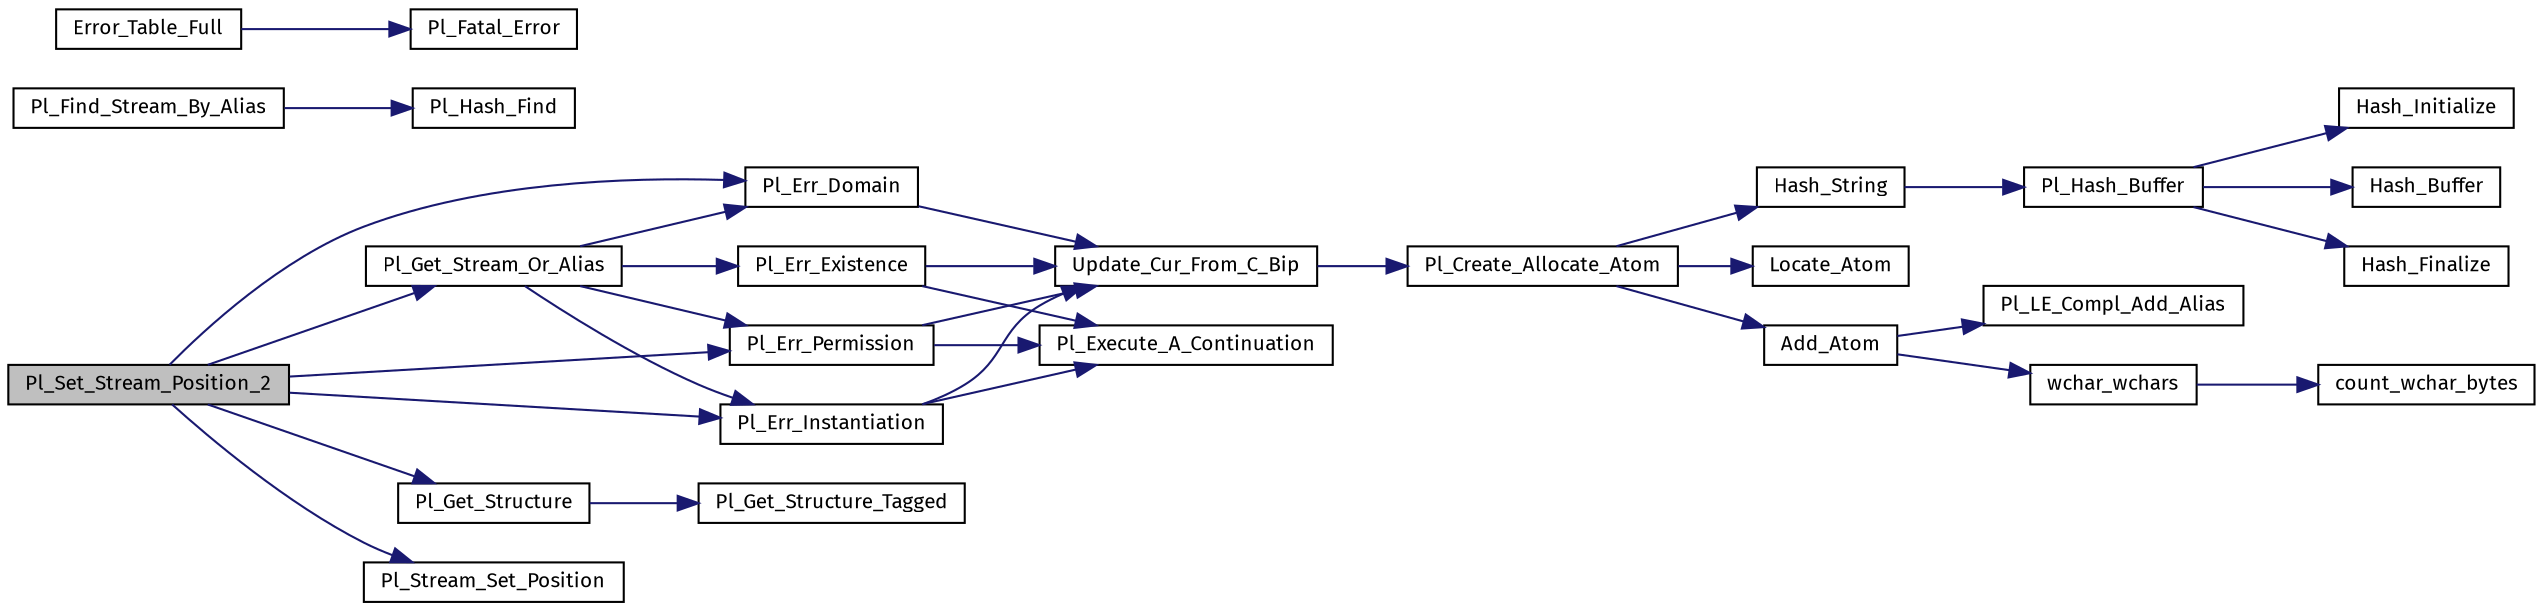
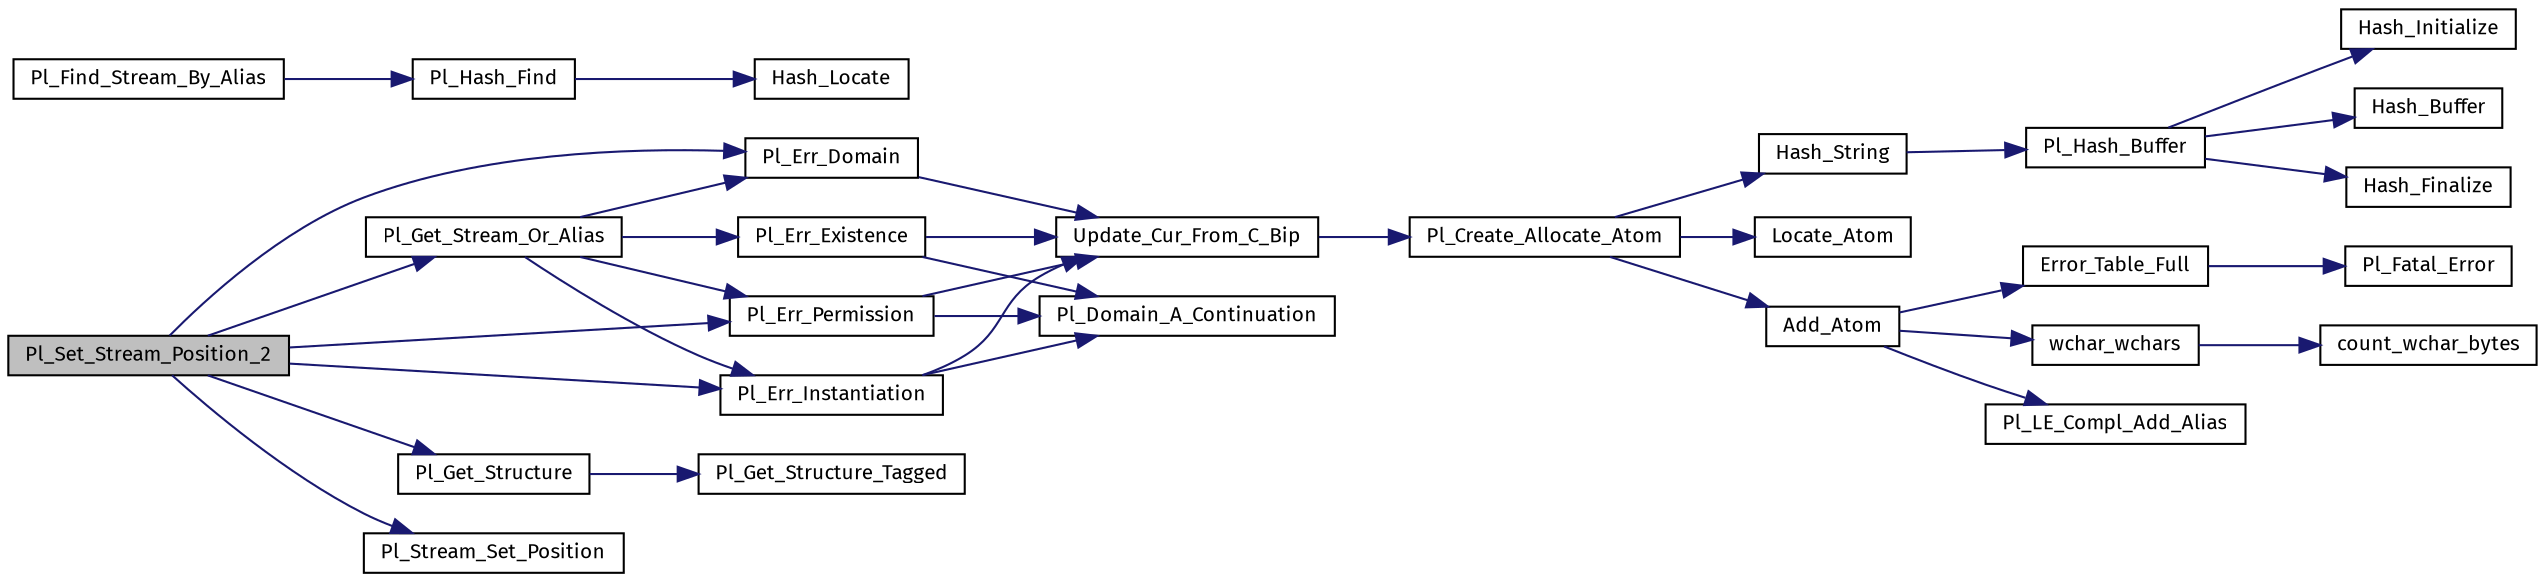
none -> (832, 79)
none -> (1951, 301)
(1186, 345) -> (1187, 316)
